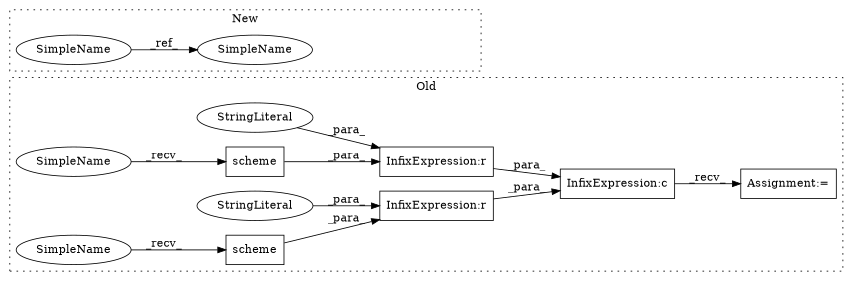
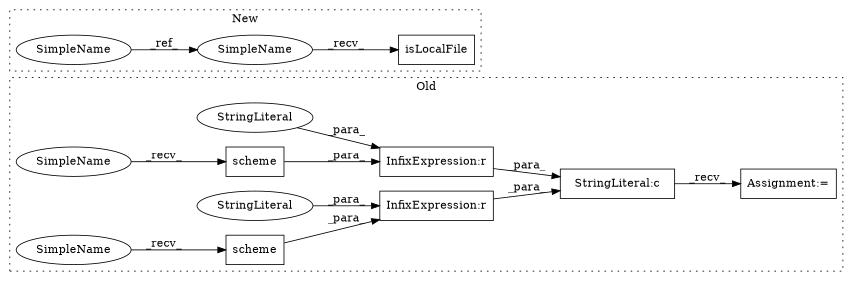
none -> (437, 50)
(617, 184) -> (617, 184)
